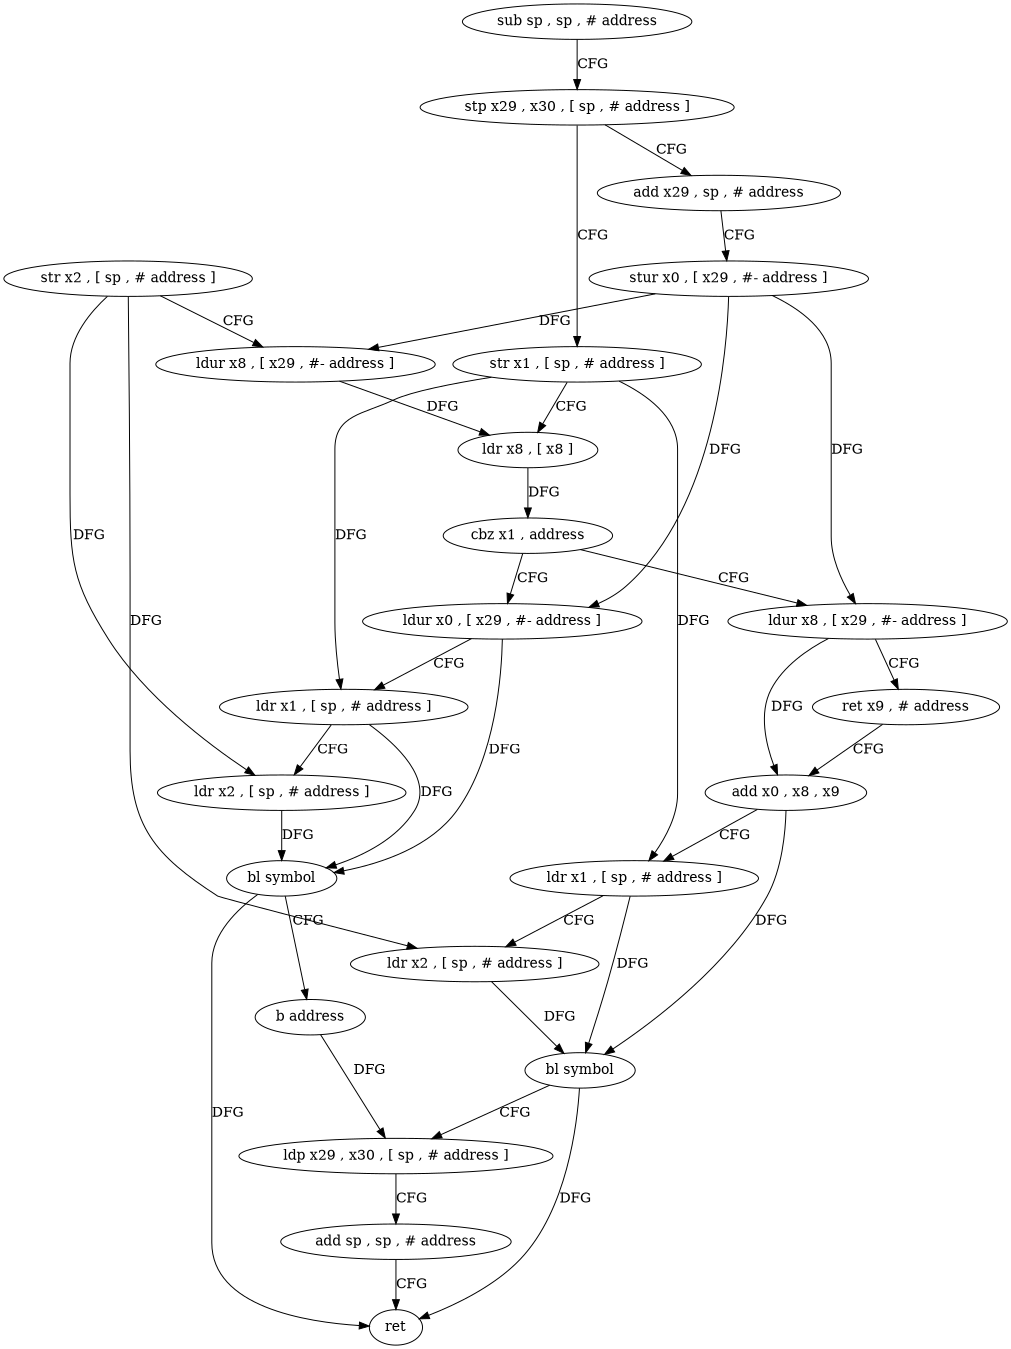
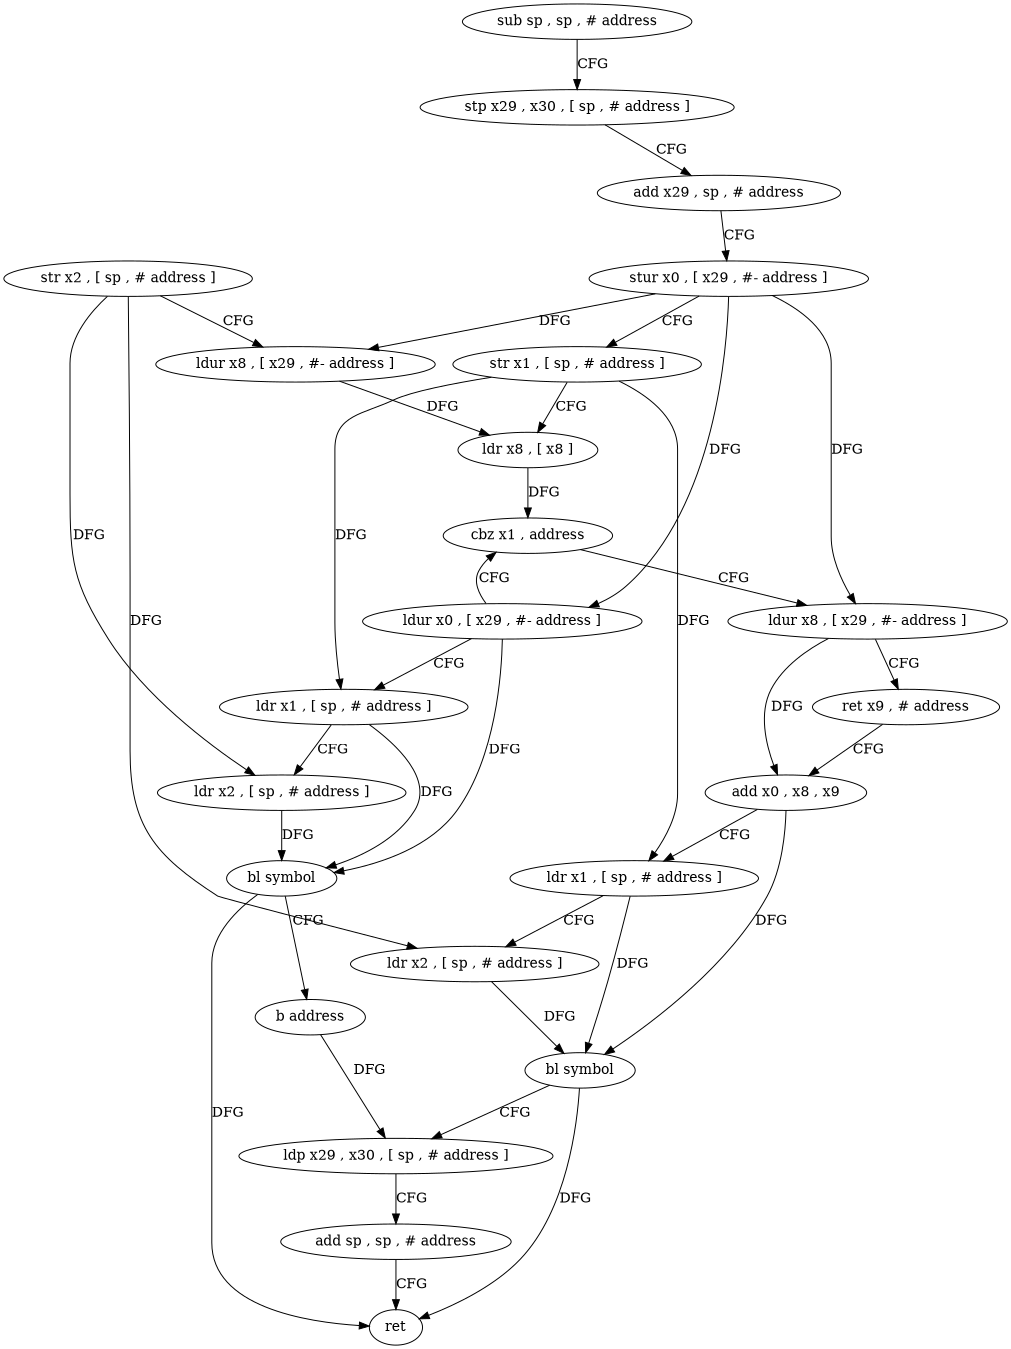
(577, 231) -> (657, 319)
(517, 574) -> (477, 580)
